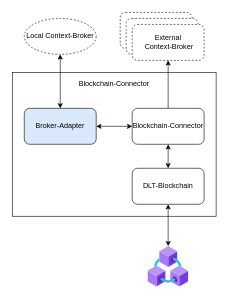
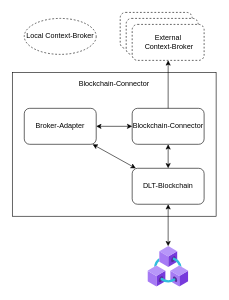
(60, 103) -> (114, 156)
(60, 126) -> (60, 126)
